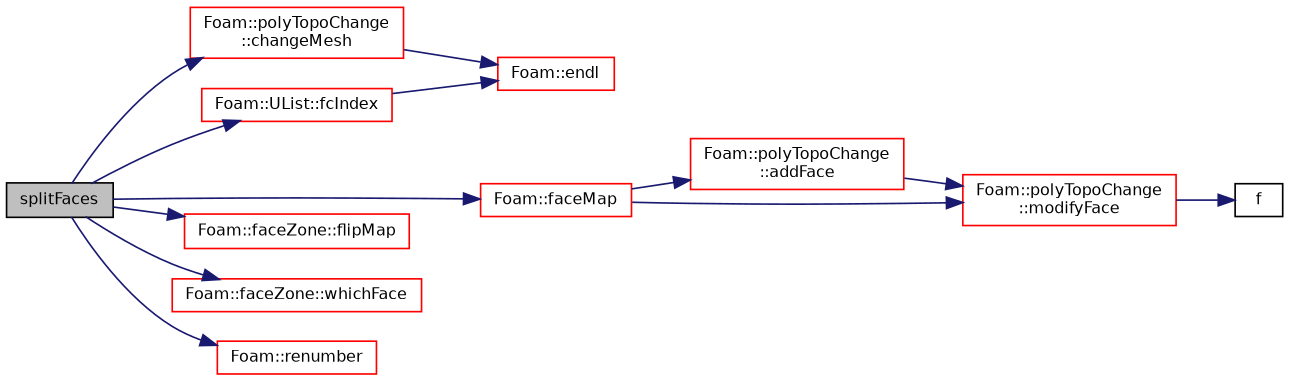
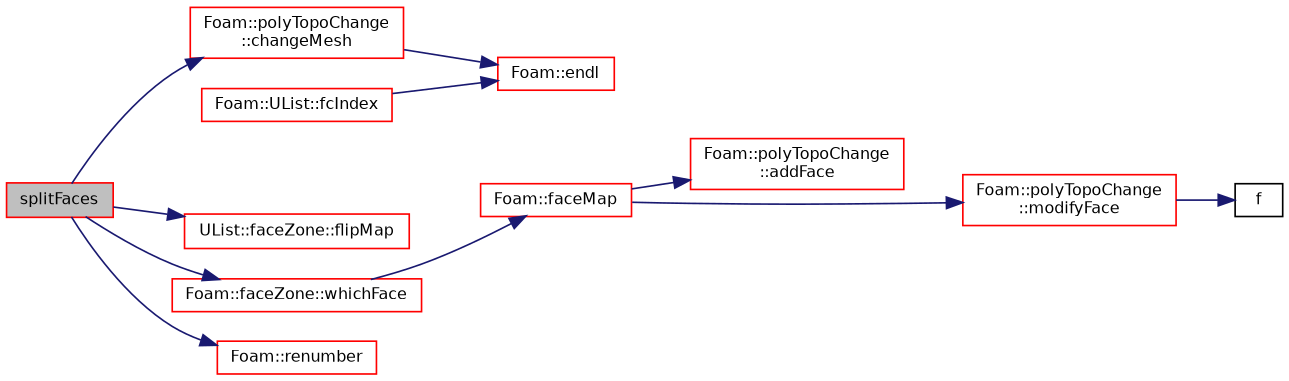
(156, 151) -> none
(925, 181) -> none
(288, 198) -> (443, 256)
(60, 200) -> (60, 200)
(297, 231) -> (297, 231)
